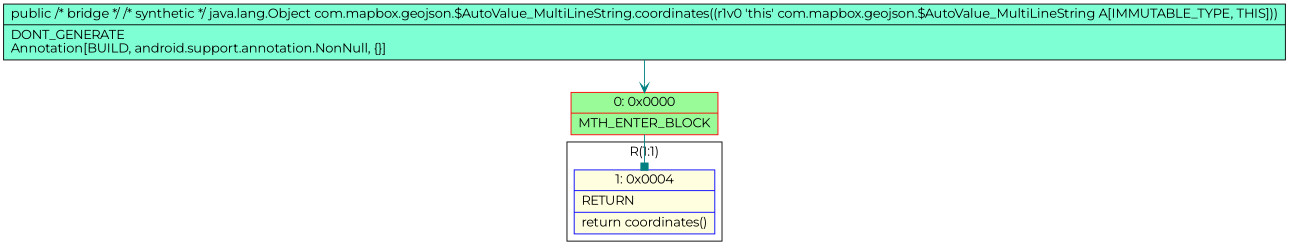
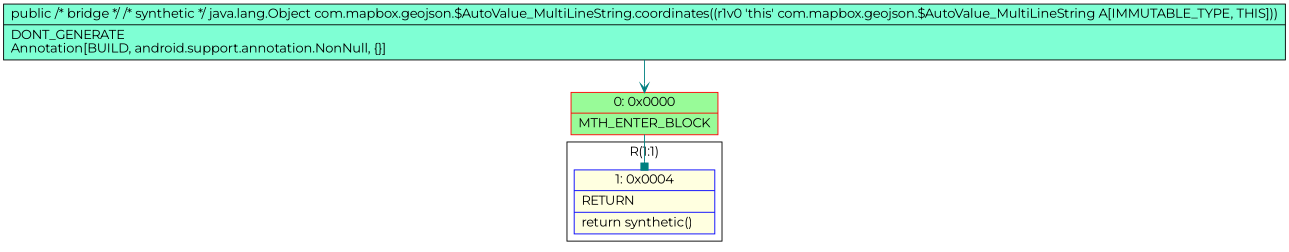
(644, 223) -> (637, 223)
